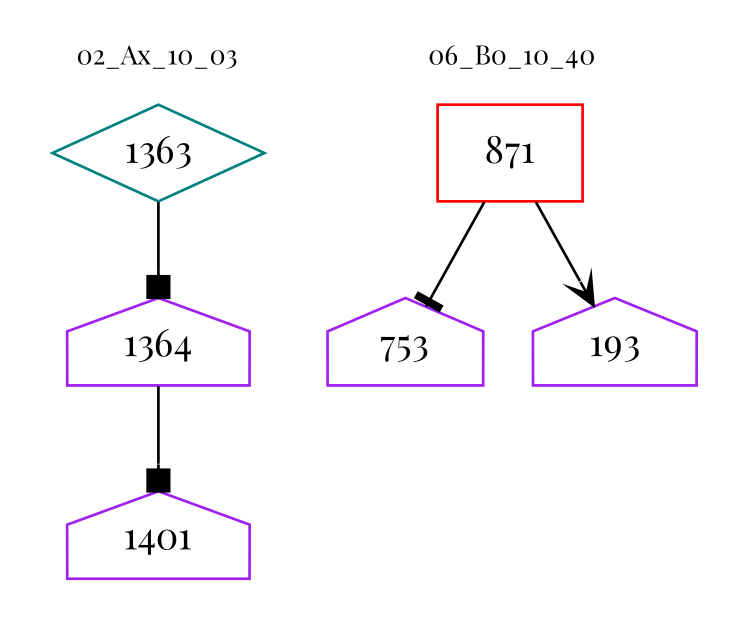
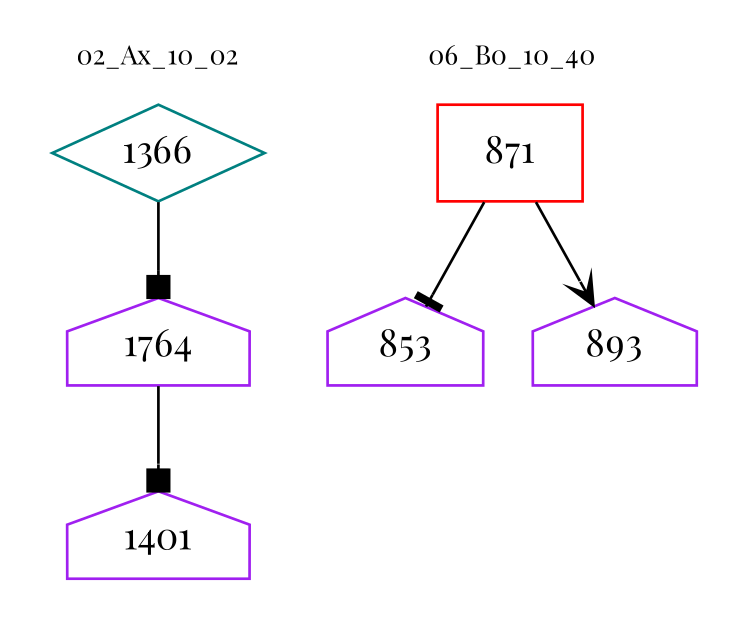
(158, 58) -> (158, 58)
(158, 153) -> (158, 153)
(158, 346) -> (158, 346)
(405, 346) -> (405, 346)
(615, 346) -> (615, 346)
